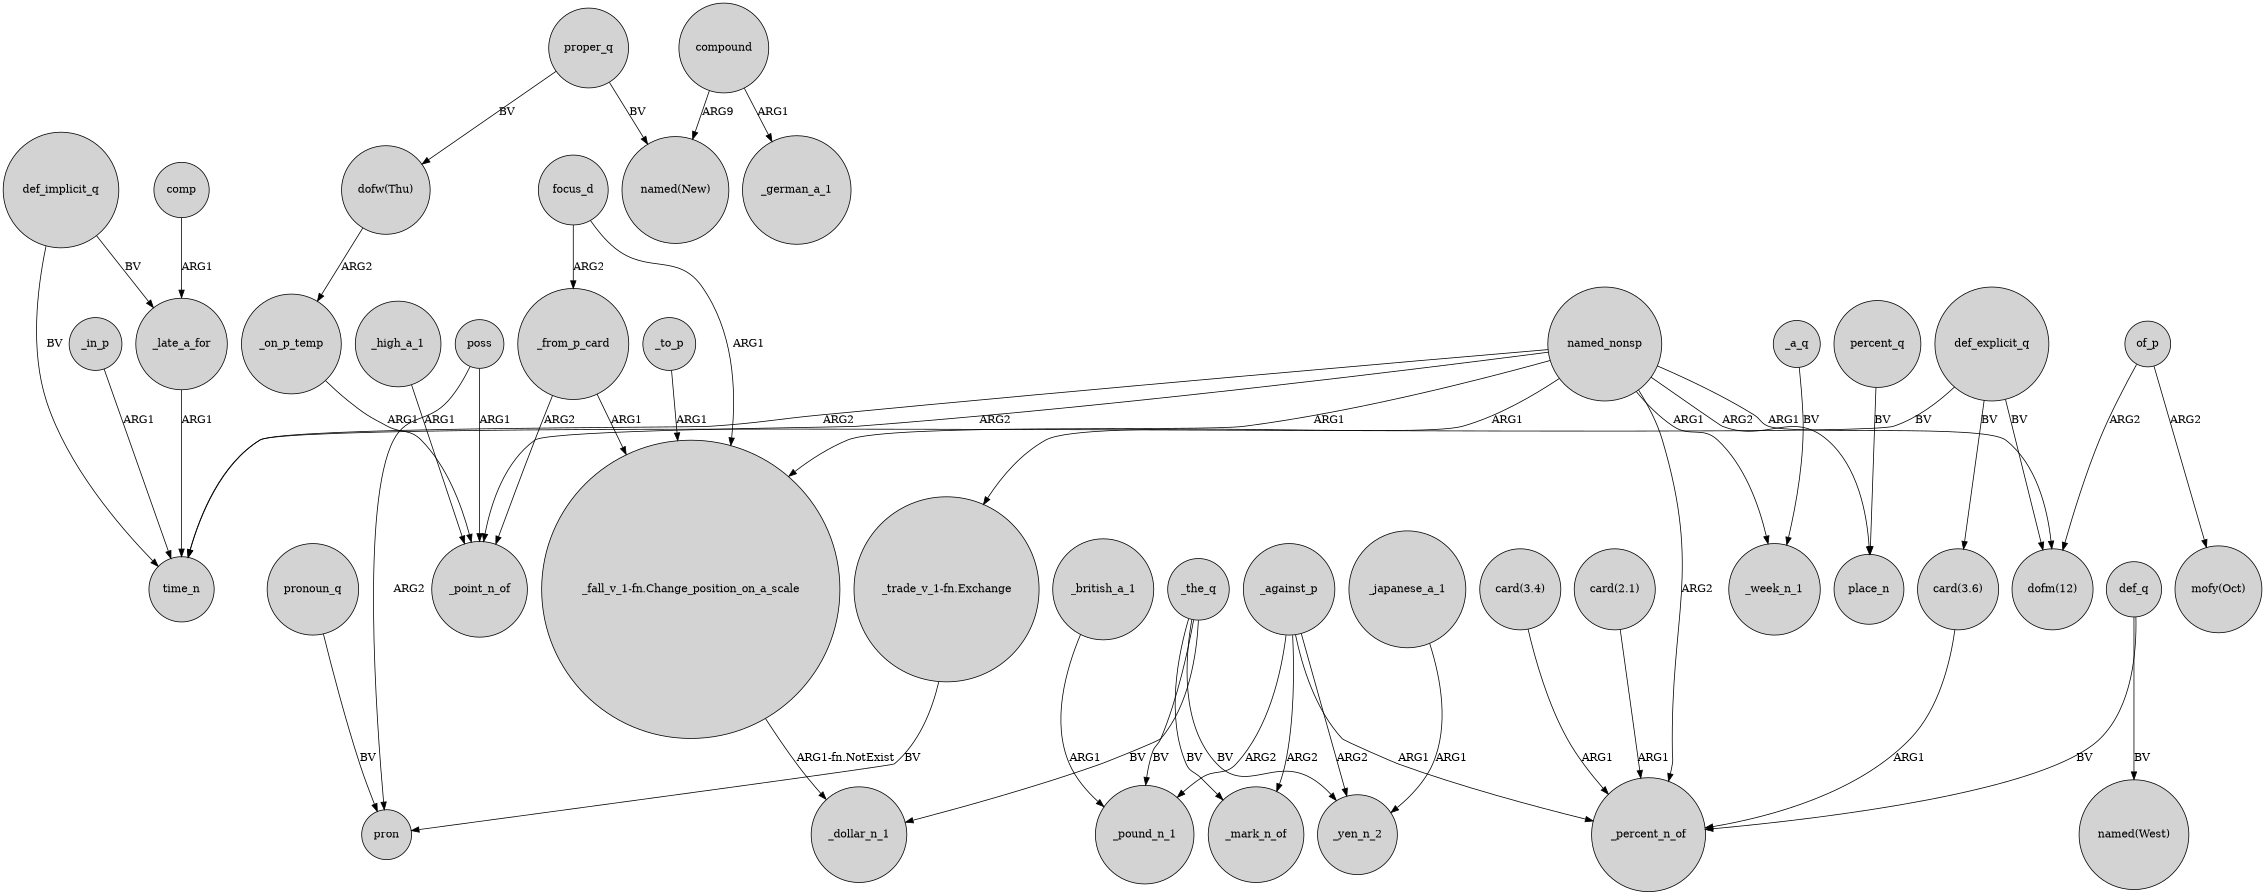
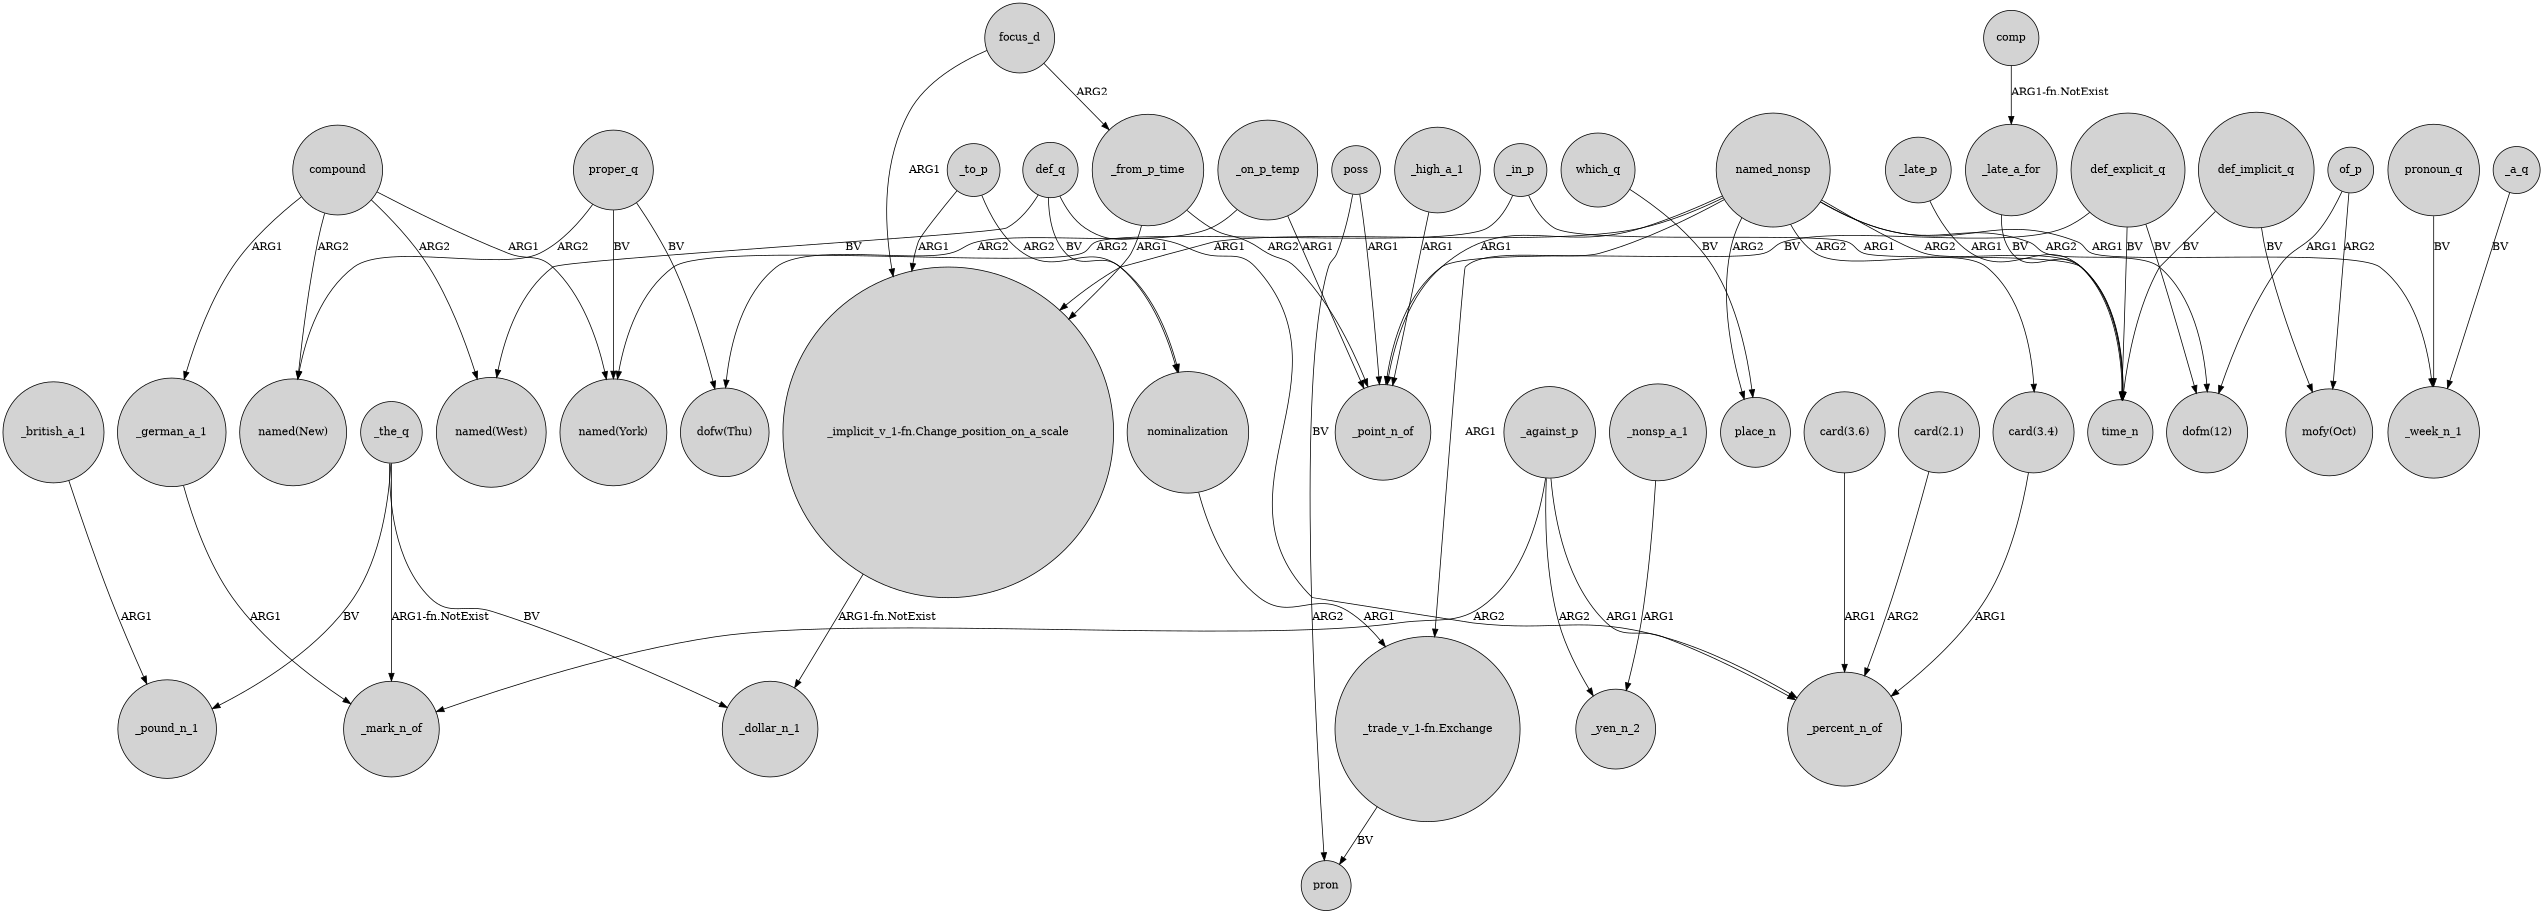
(637, 113) -> (573, 248)
(718, 113) -> (333, 248)
none -> (1918, 170)
(342, 261) -> (961, 249)
(197, 267) -> (2060, 93)
(123, 269) -> (2282, 307)
none -> (436, 278)
(573, 344) -> (1148, 170)
(1877, 344) -> (1598, 170)
(197, 420) -> (2020, 248)
(995, 420) -> (1496, 248)
(1784, 420) -> (2062, 248)
(2125, 420) -> (2322, 248)
none -> (613, 432)
none -> (1188, 432)
(1974, 471) -> (1688, 257)
(1682, 578) -> (1980, 264)
(691, 589) -> (948, 432)
(1407, 589) -> (1658, 432)
none -> (241, 609)
(346, 720) -> (2434, 297)
(1258, 732) -> none
(1209, 754) -> none
(1194, 758) -> (440, 617)
(1654, 758) -> (1903, 617)
